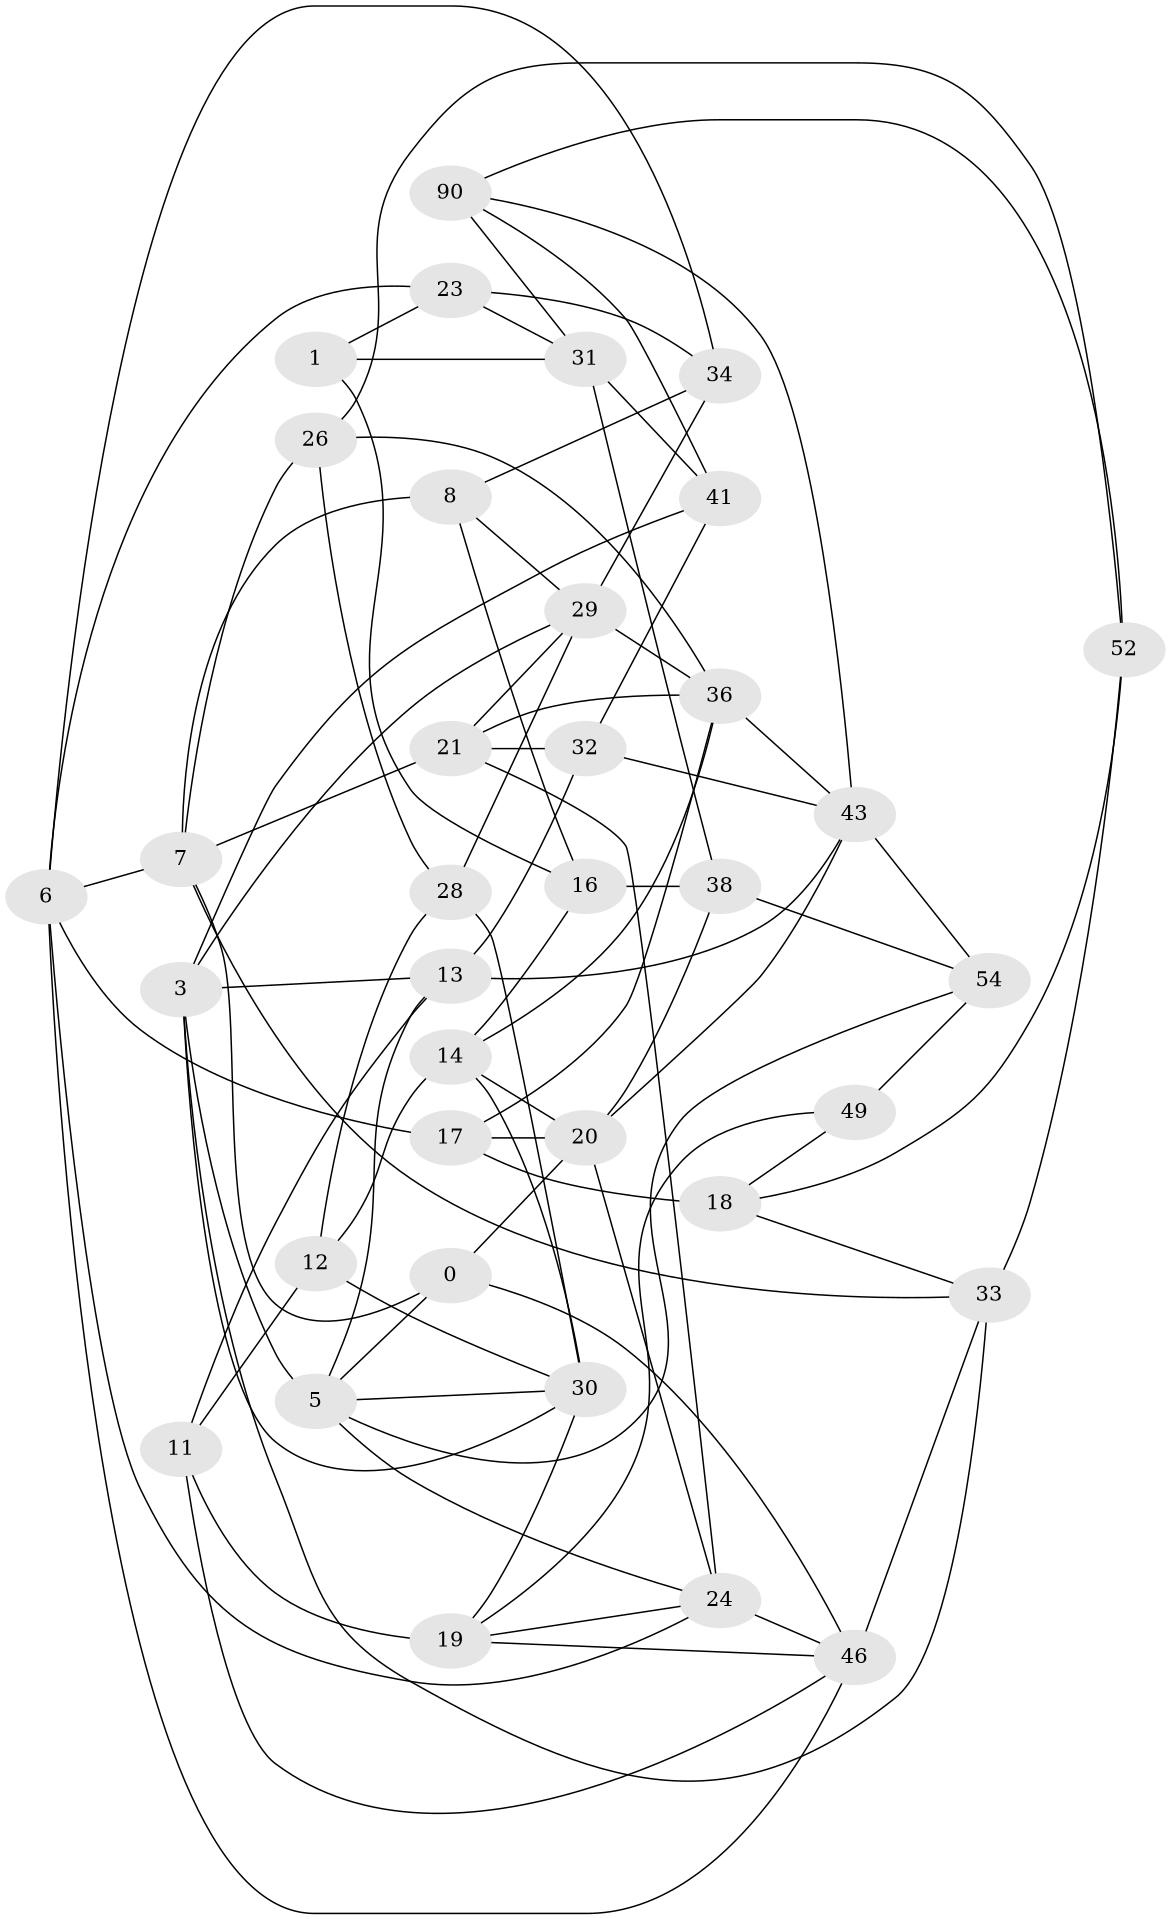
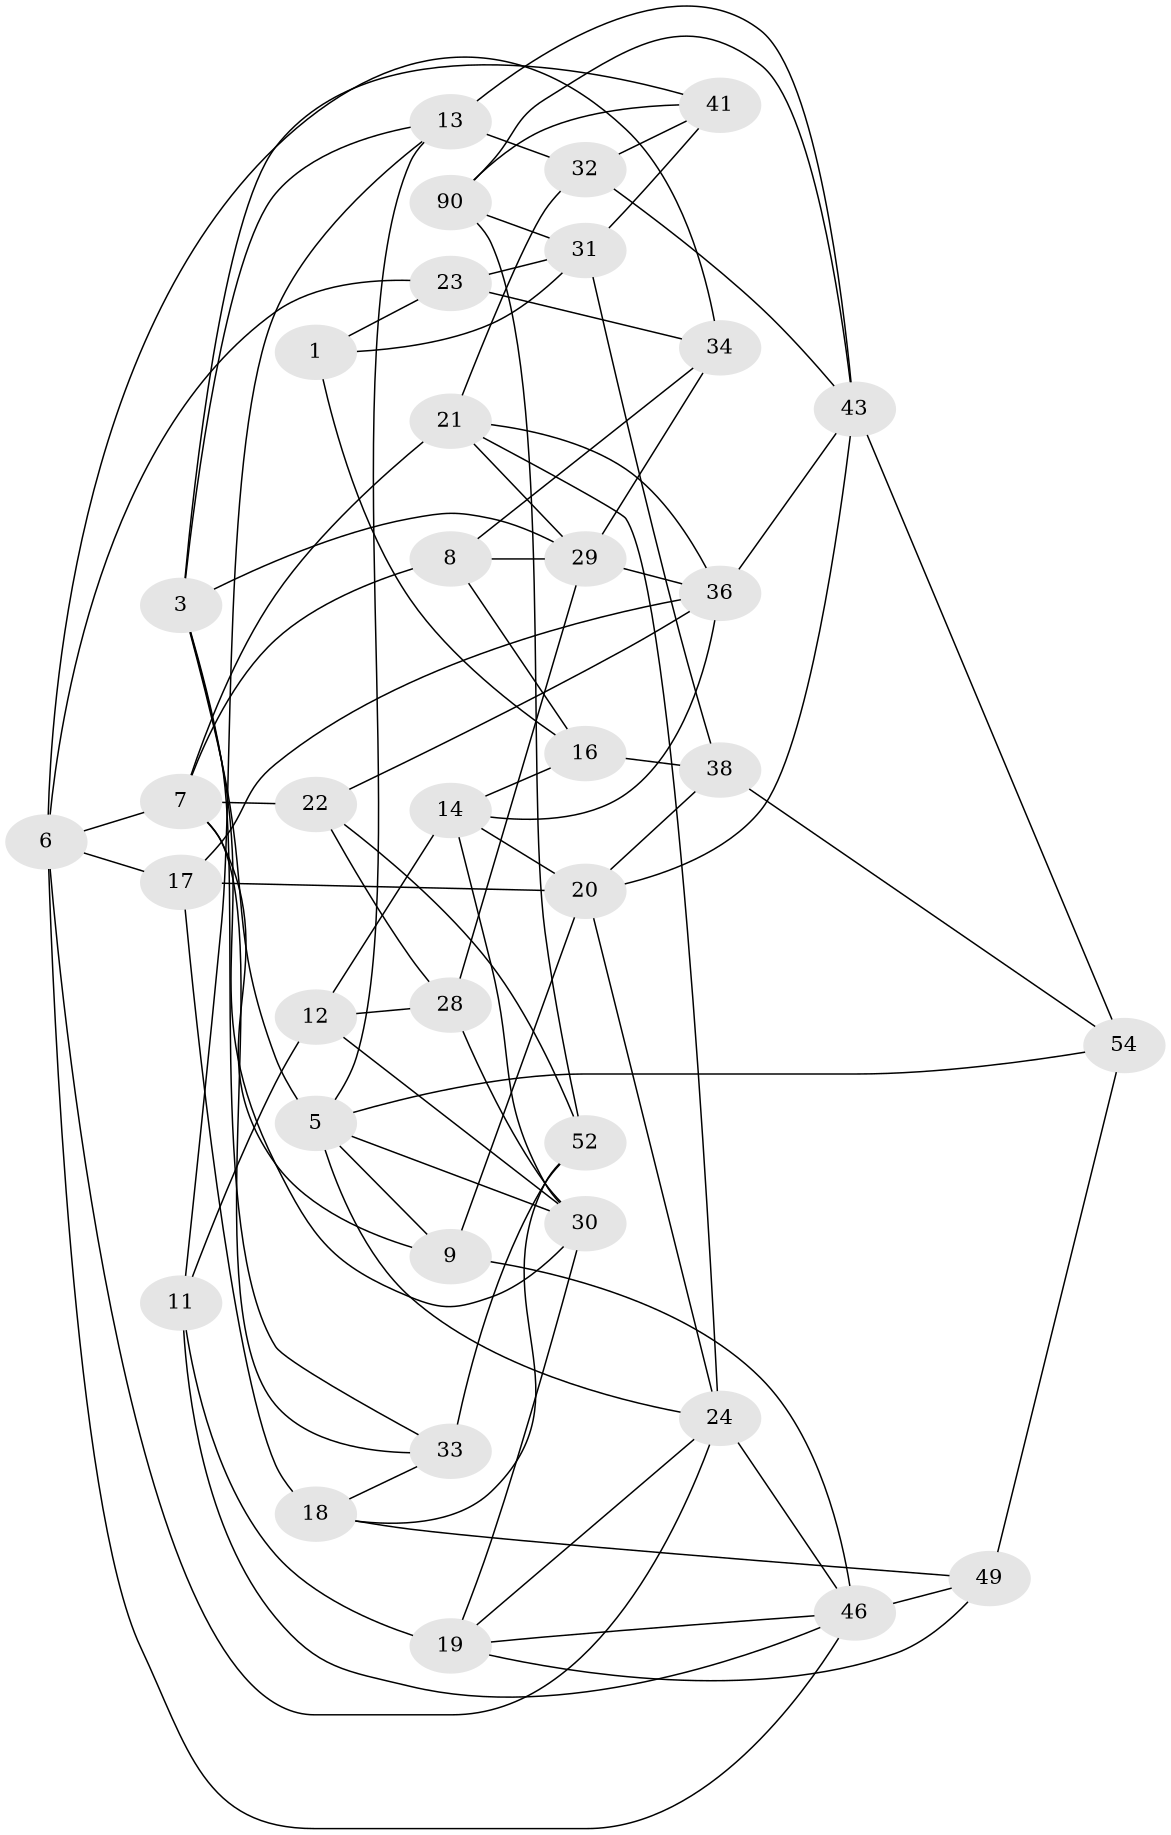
(316, 440) -> (316, 804)
(451, 1276) -> (451, 1257)
(922, 1476) -> (922, 1596)
